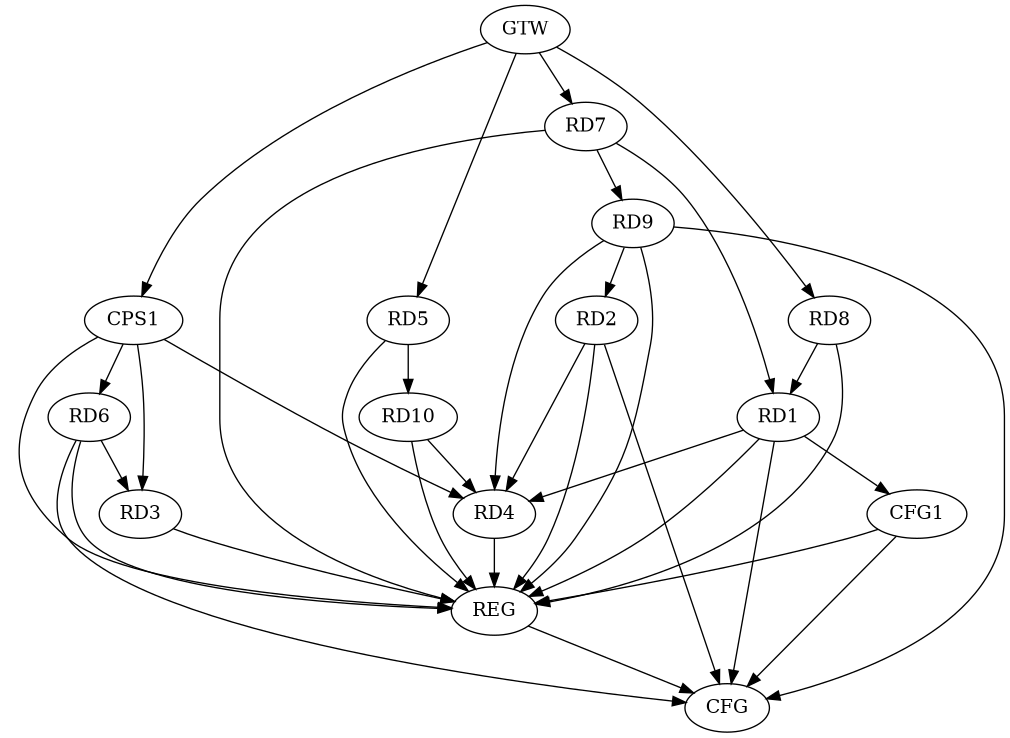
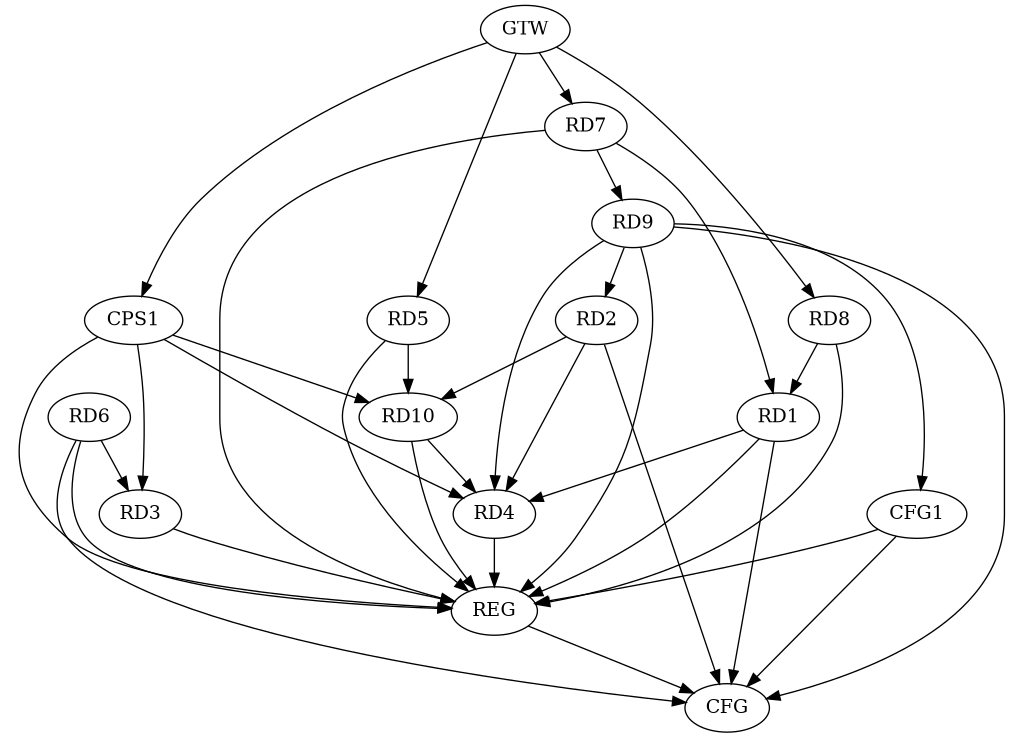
(114, 363) -> (265, 367)
(841, 461) -> (869, 283)
(573, 466) -> (502, 369)
